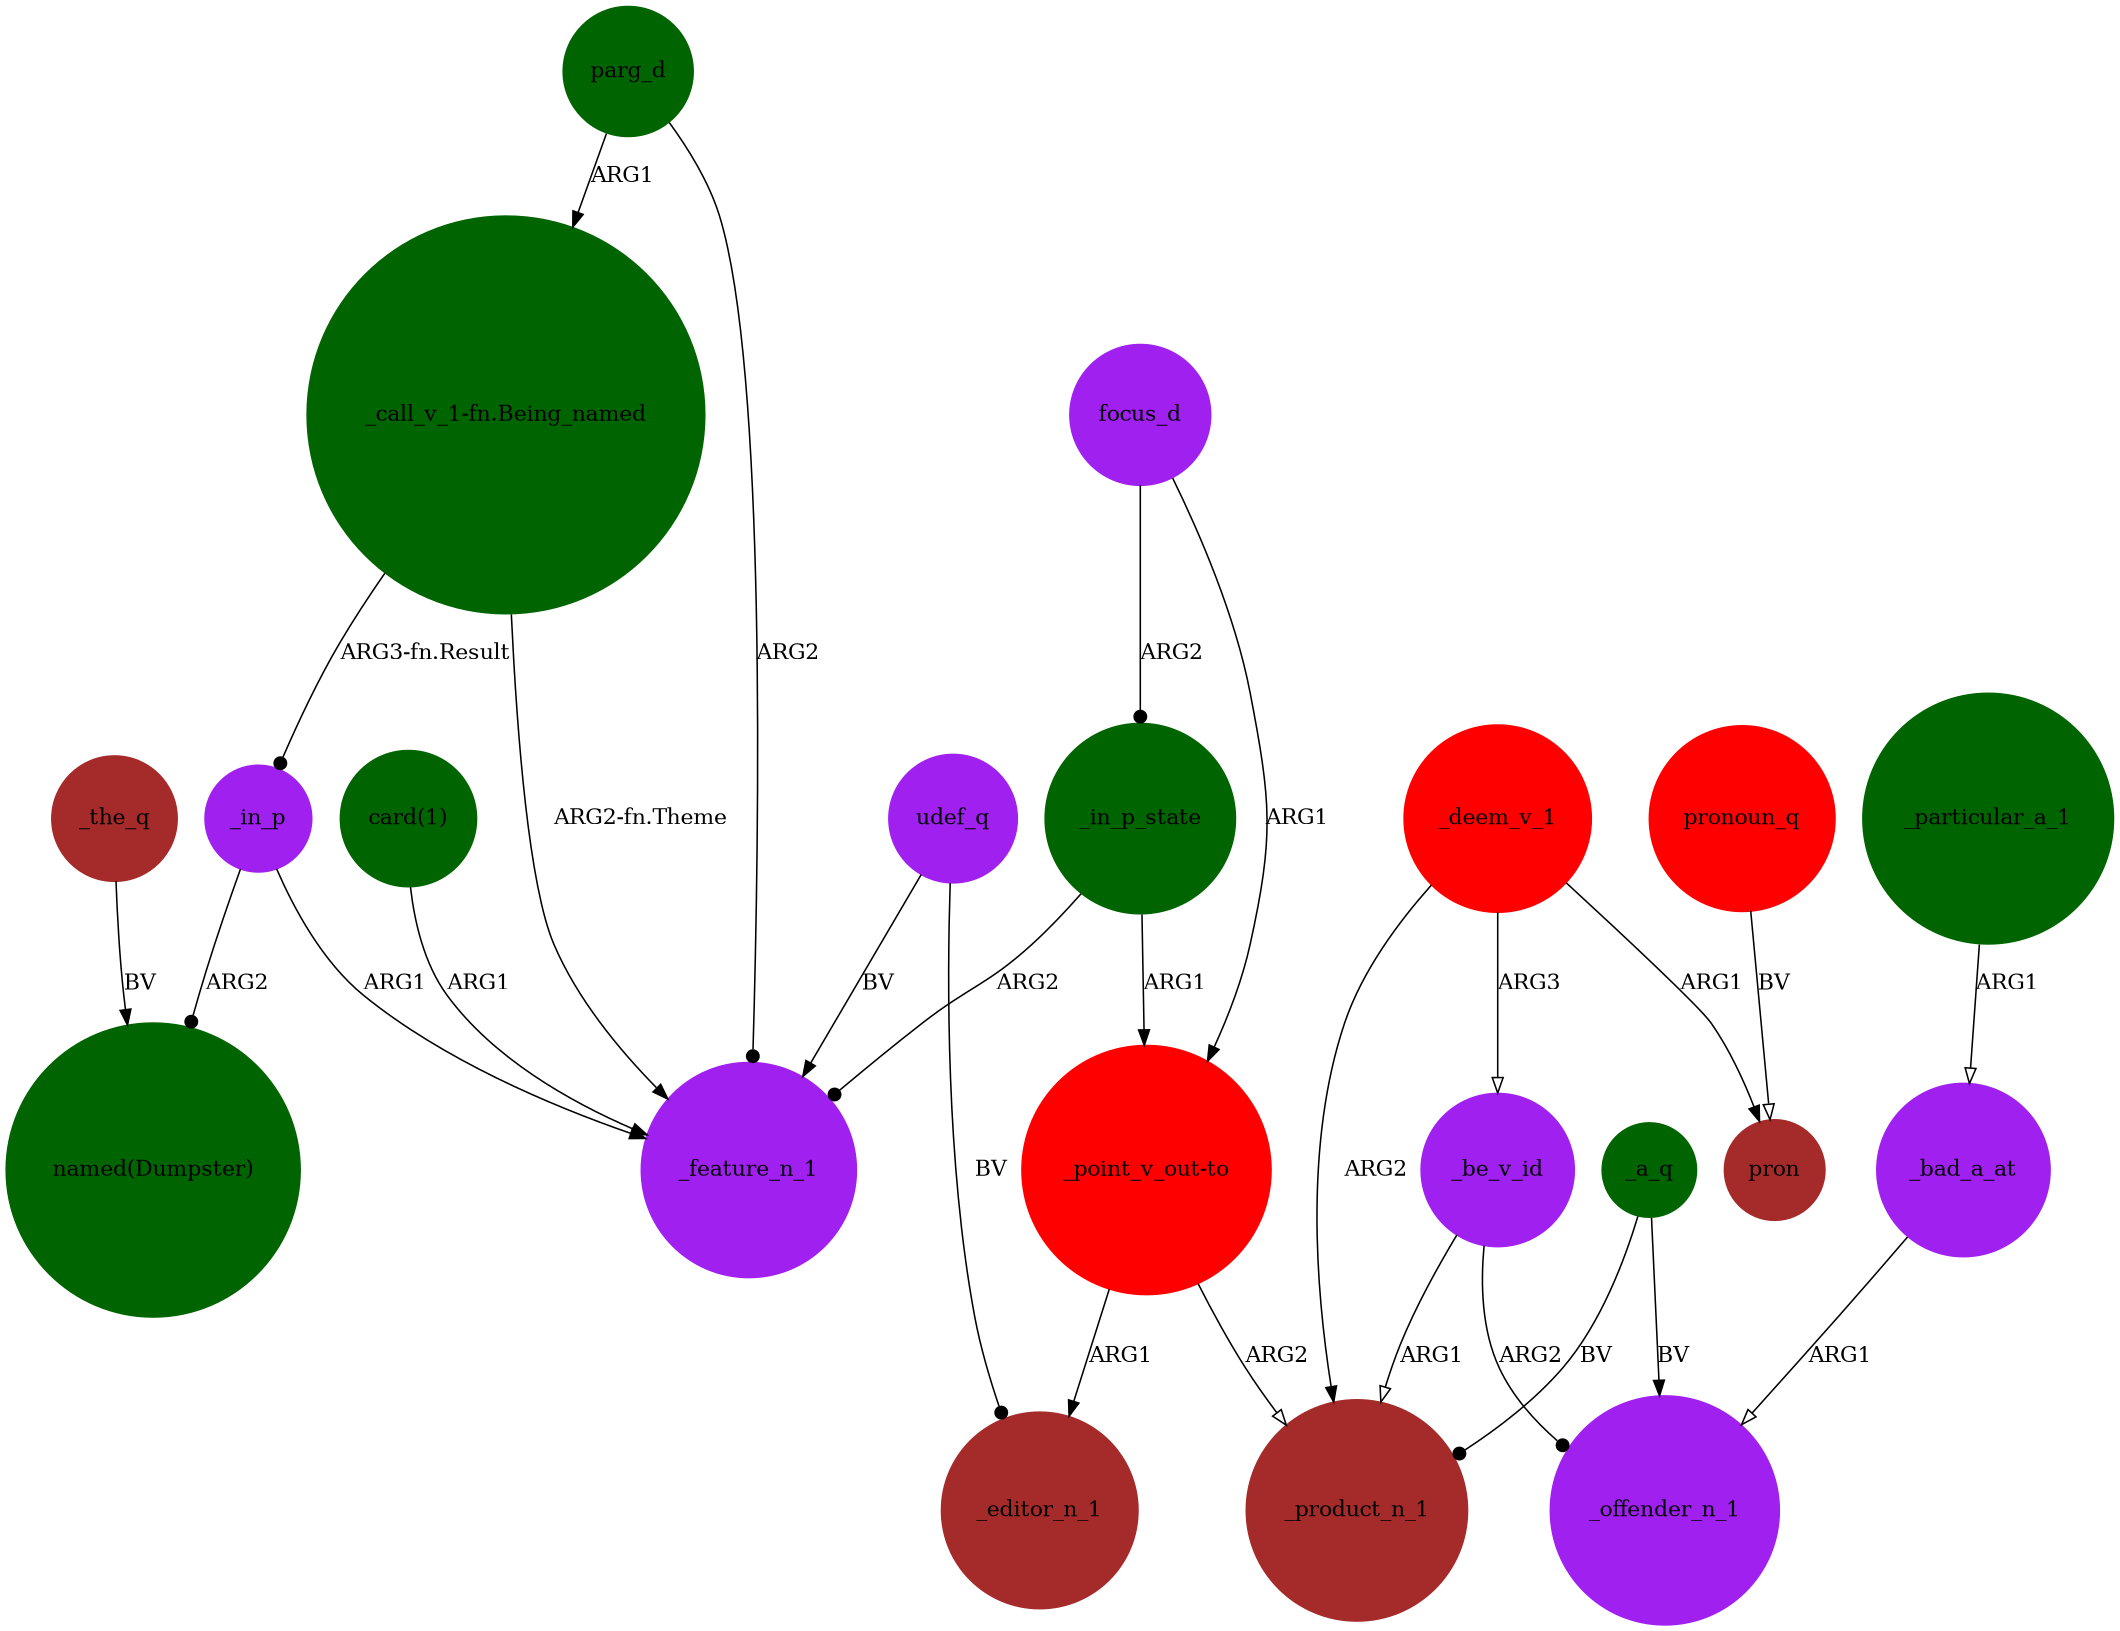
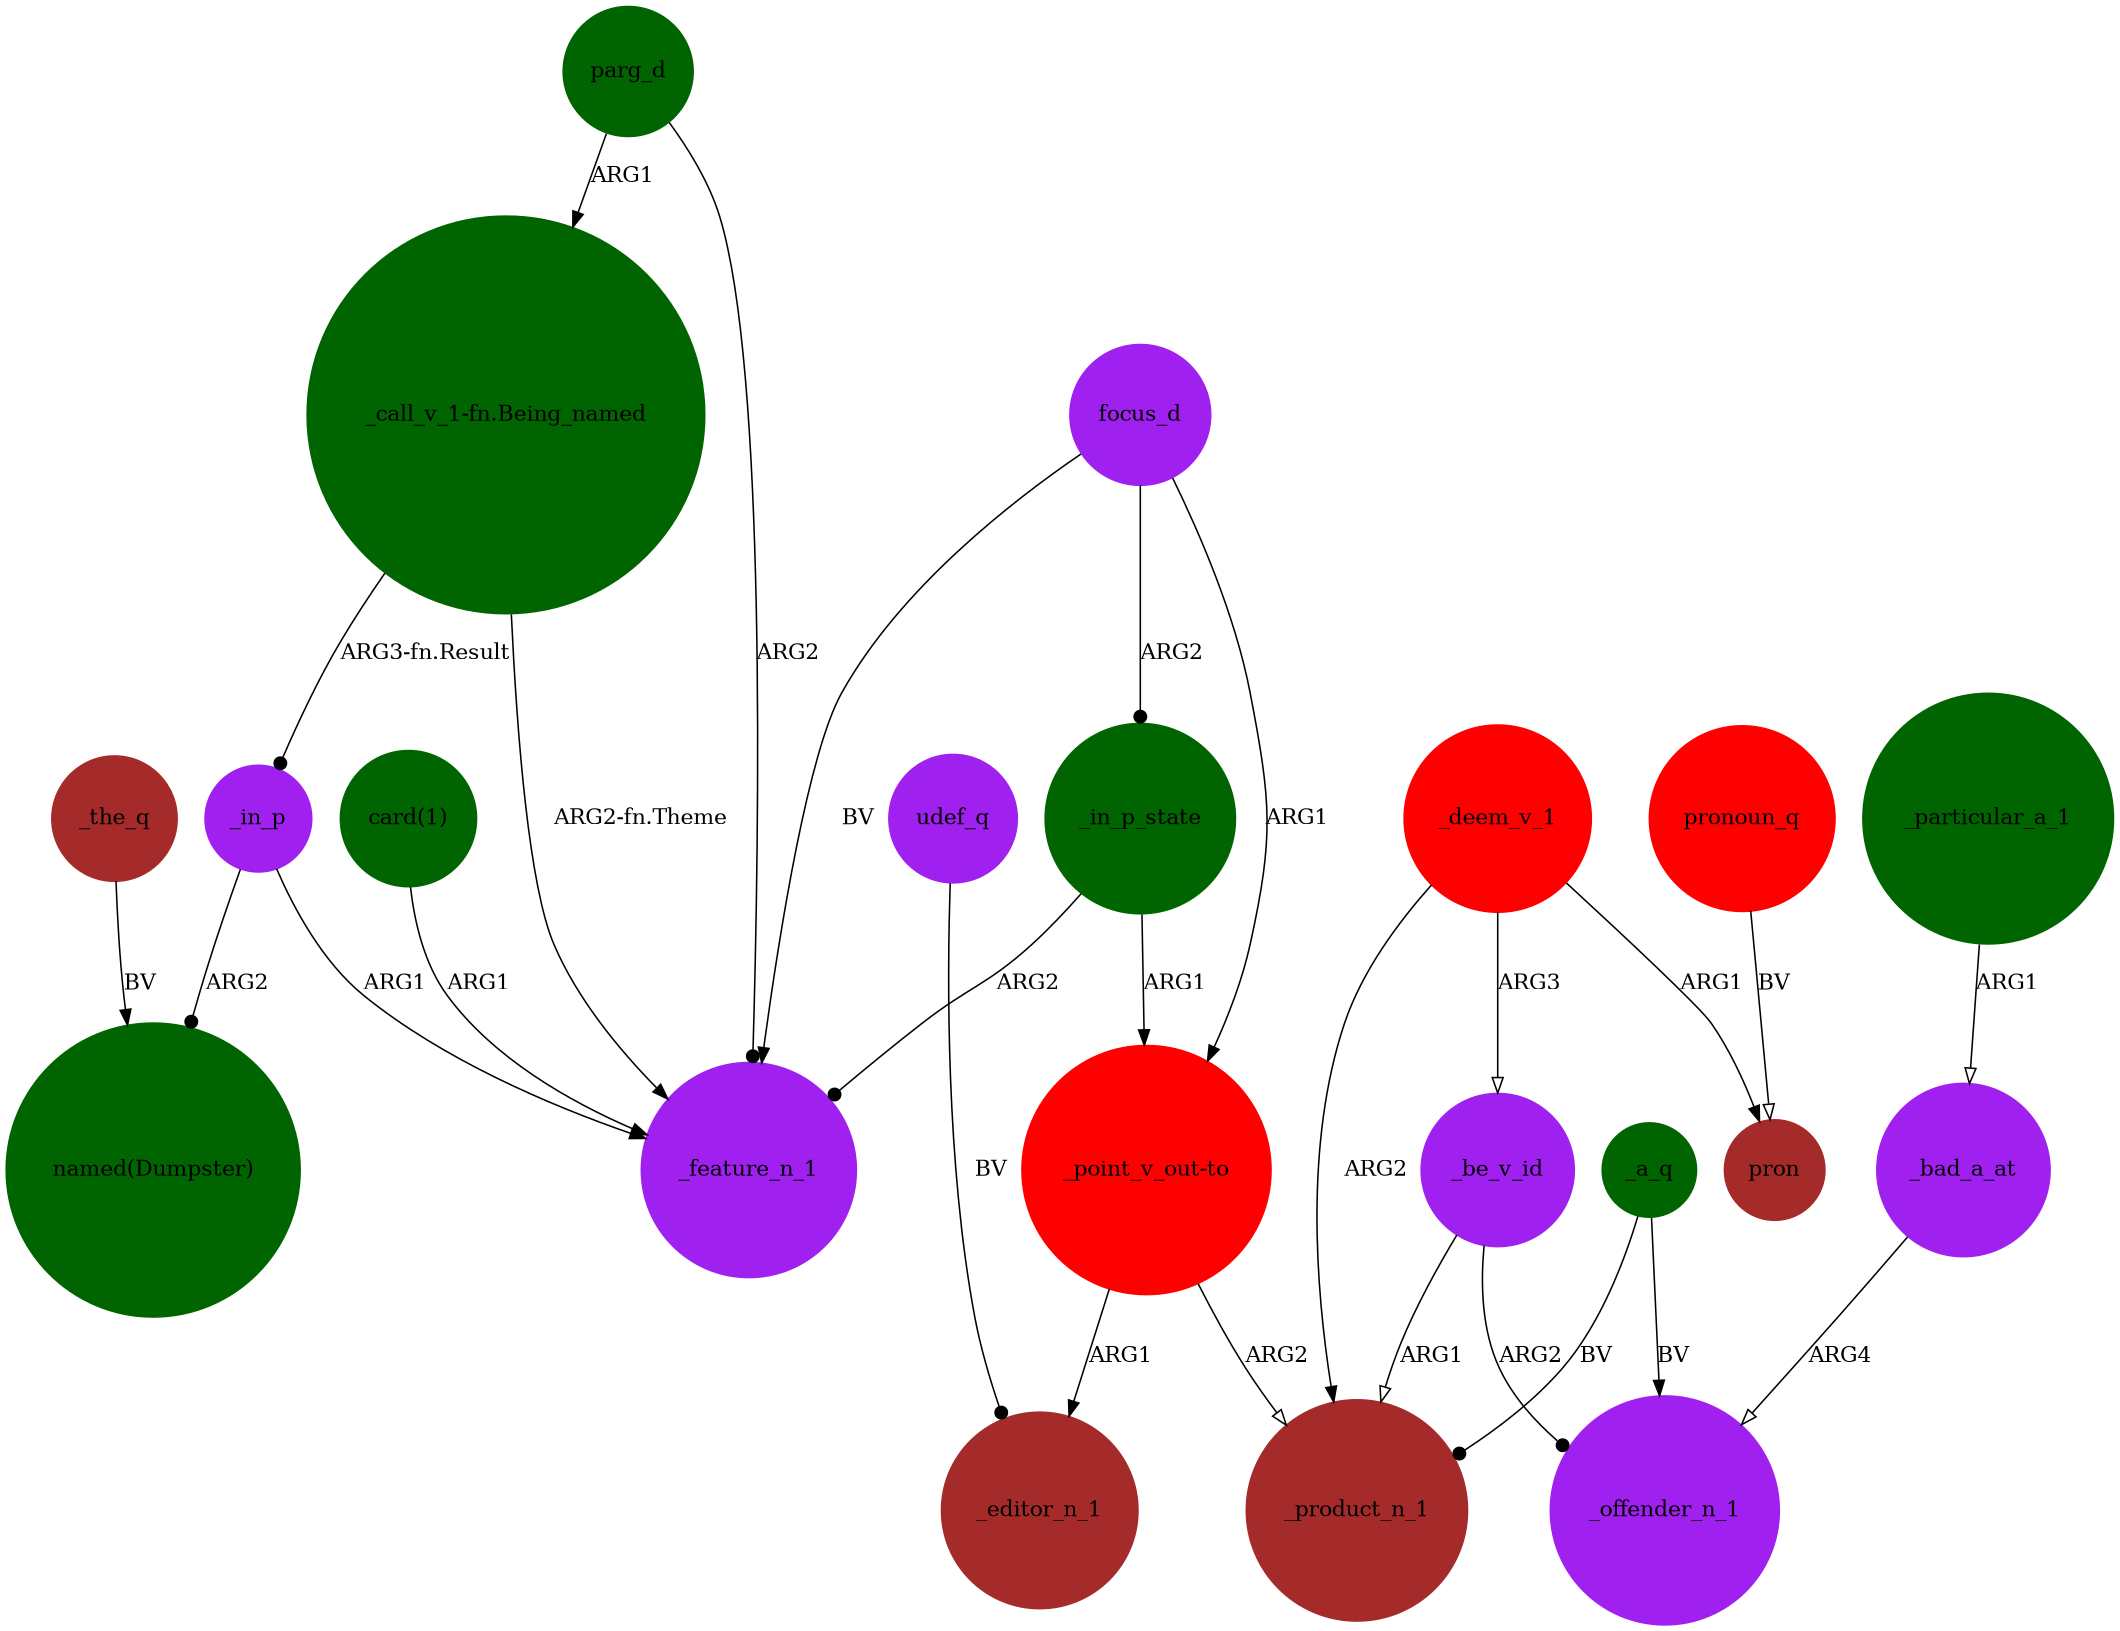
(866, 969) -> (837, 703)
(1840, 1356) -> (1840, 1356)
